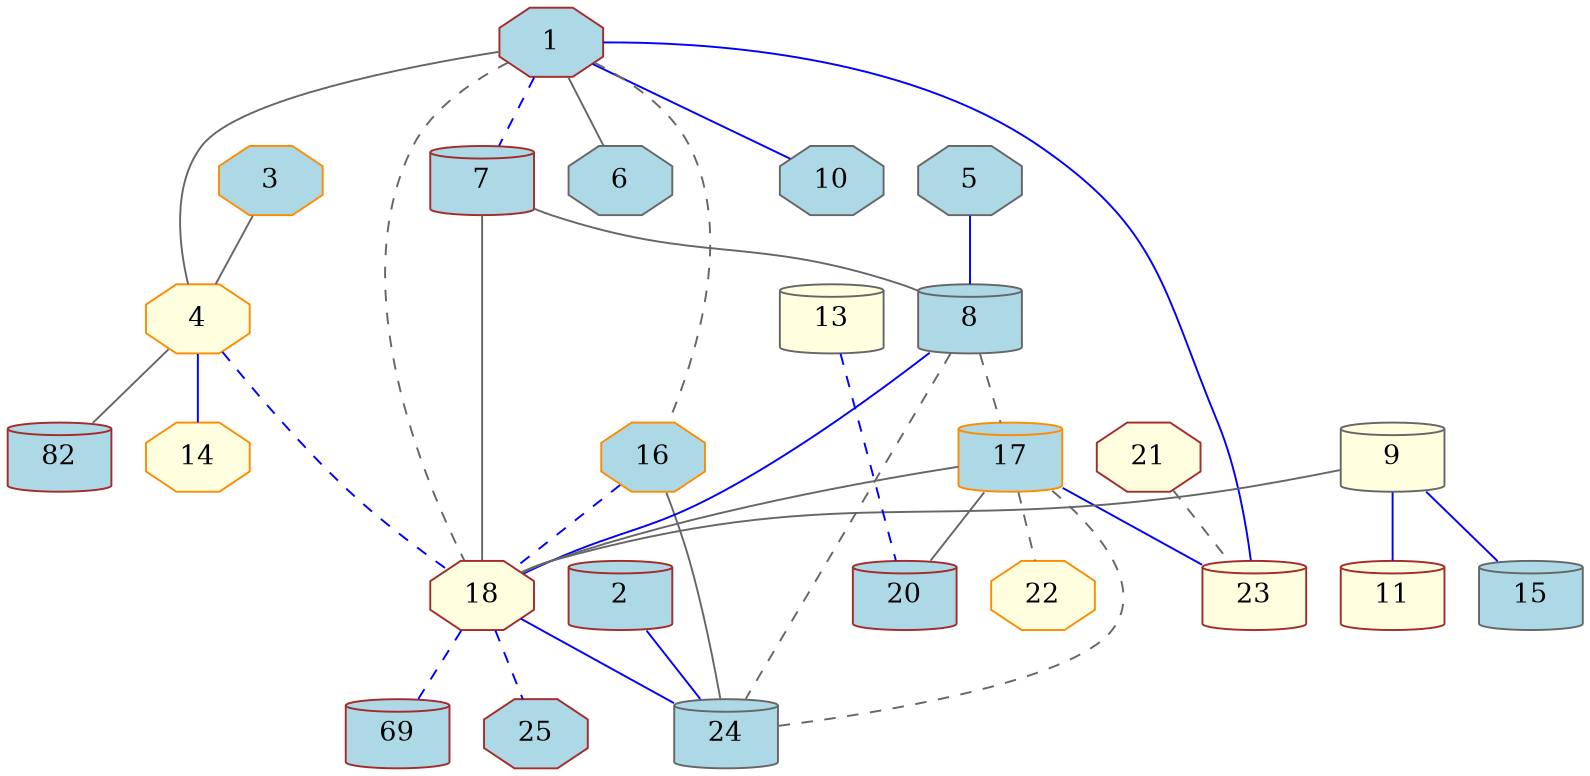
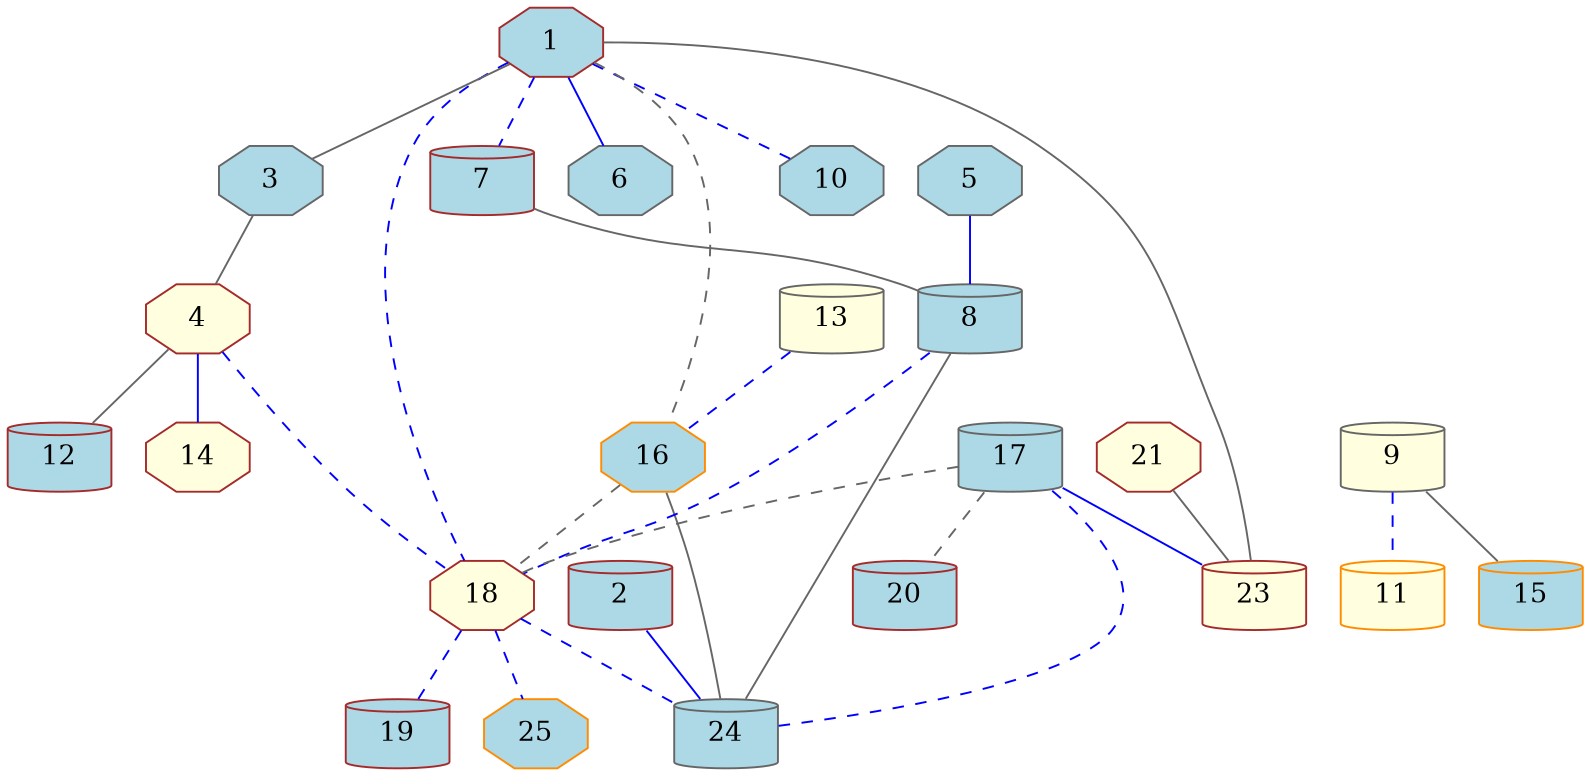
(276, 104) -> (411, 111)
(691, 111) -> (691, 111)
(586, 112) -> (586, 112)
(1049, 153) -> (1049, 153)
(271, 181) -> (271, 181)
(387, 294) -> (387, 294)
(198, 319) -> (198, 319)
(482, 388) -> none
(990, 388) -> none
(60, 457) -> (60, 457)
(198, 457) -> (198, 457)
(868, 457) -> (738, 391)
(1010, 457) -> (1010, 457)
(737, 483) -> (737, 483)
(738, 509) -> (738, 509)
(929, 512) -> none
(1201, 525) -> (1201, 525)
(568, 526) -> (568, 526)
(848, 526) -> (848, 526)
(957, 526) -> (957, 526)
(1462, 526) -> (1462, 526)
(1393, 527) -> (1393, 527)
(1043, 595) -> none
(1393, 595) -> (1393, 595)
(1531, 595) -> (1531, 595)
(597, 661) -> (597, 661)
(1032, 674) -> (1032, 674)
(398, 734) -> (398, 734)
(536, 734) -> (536, 734)
